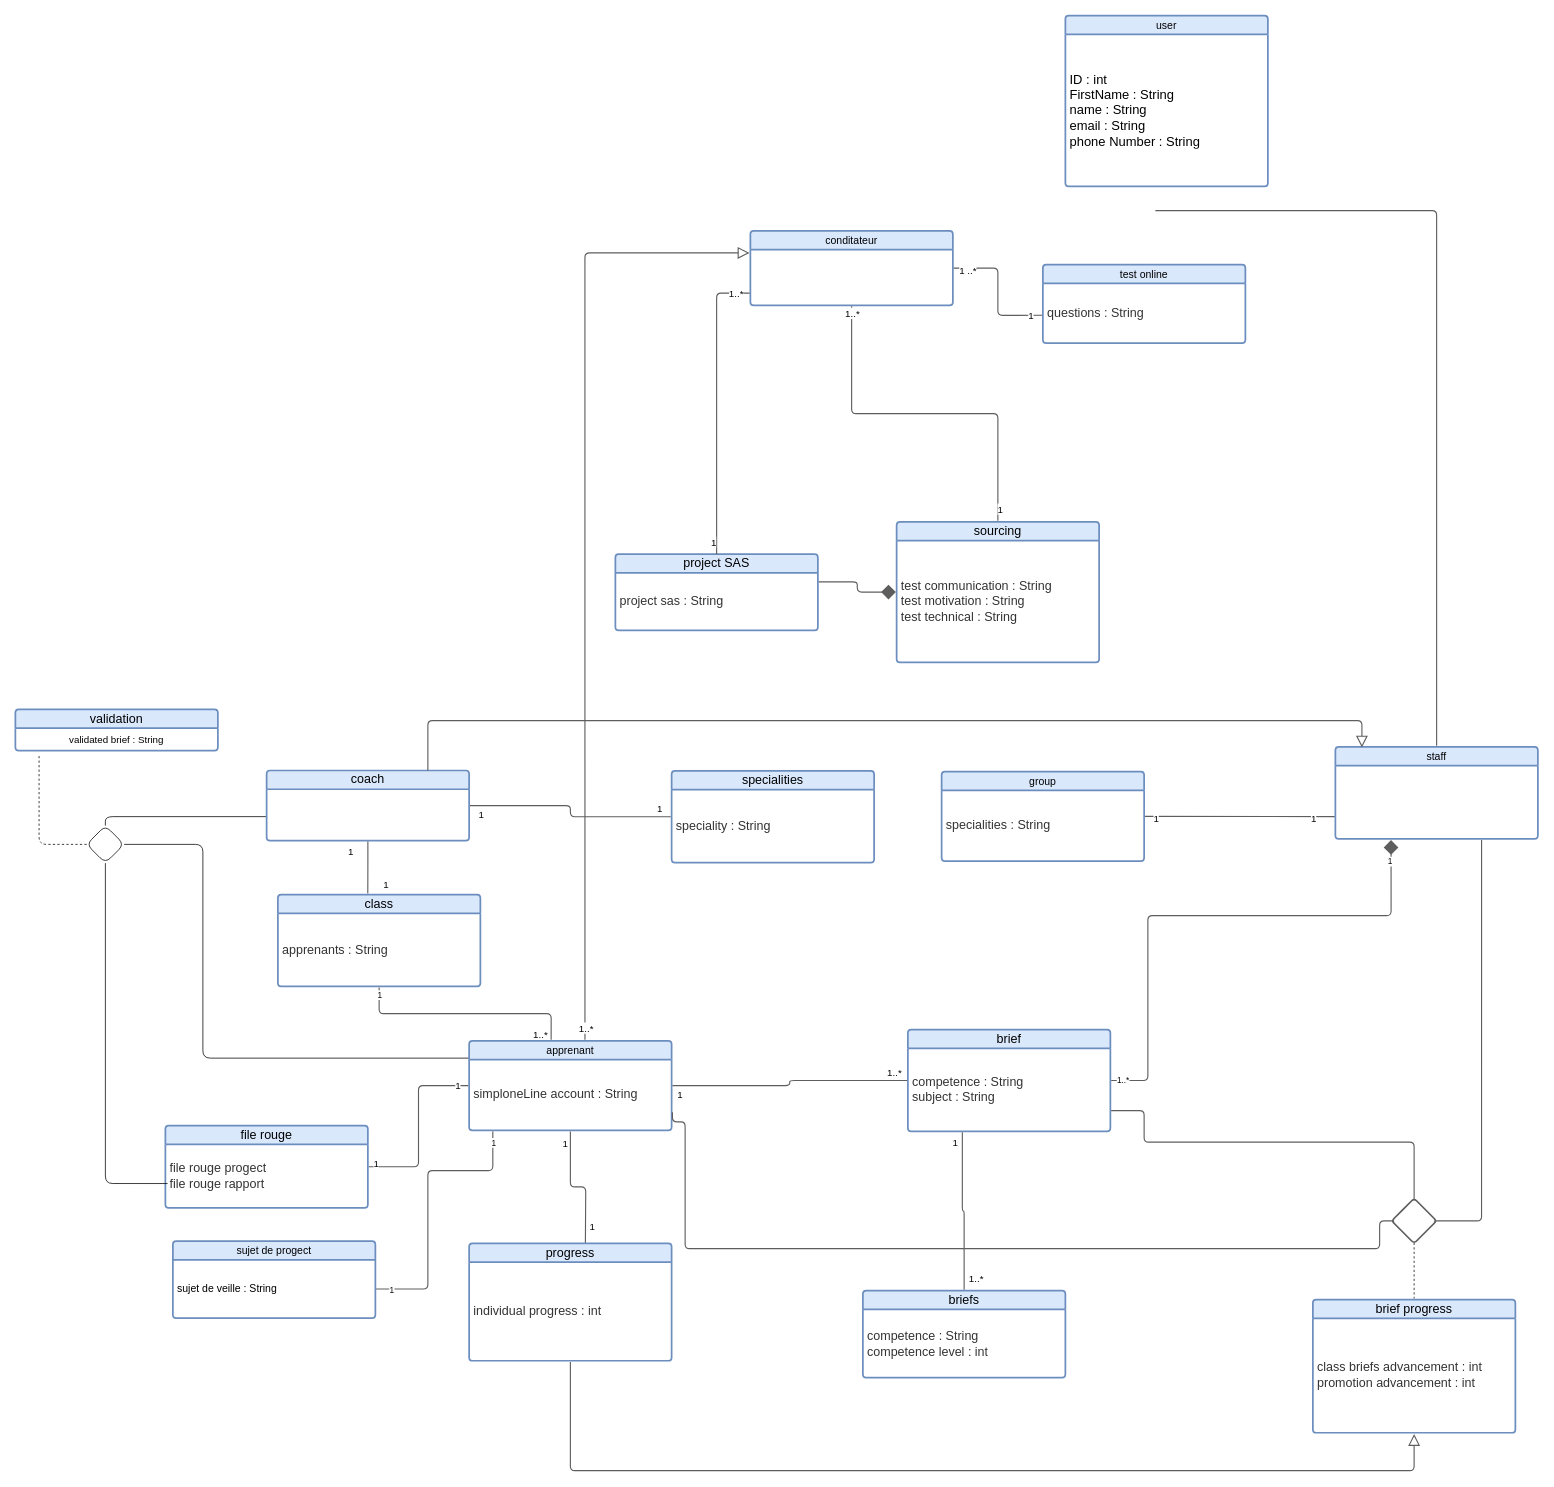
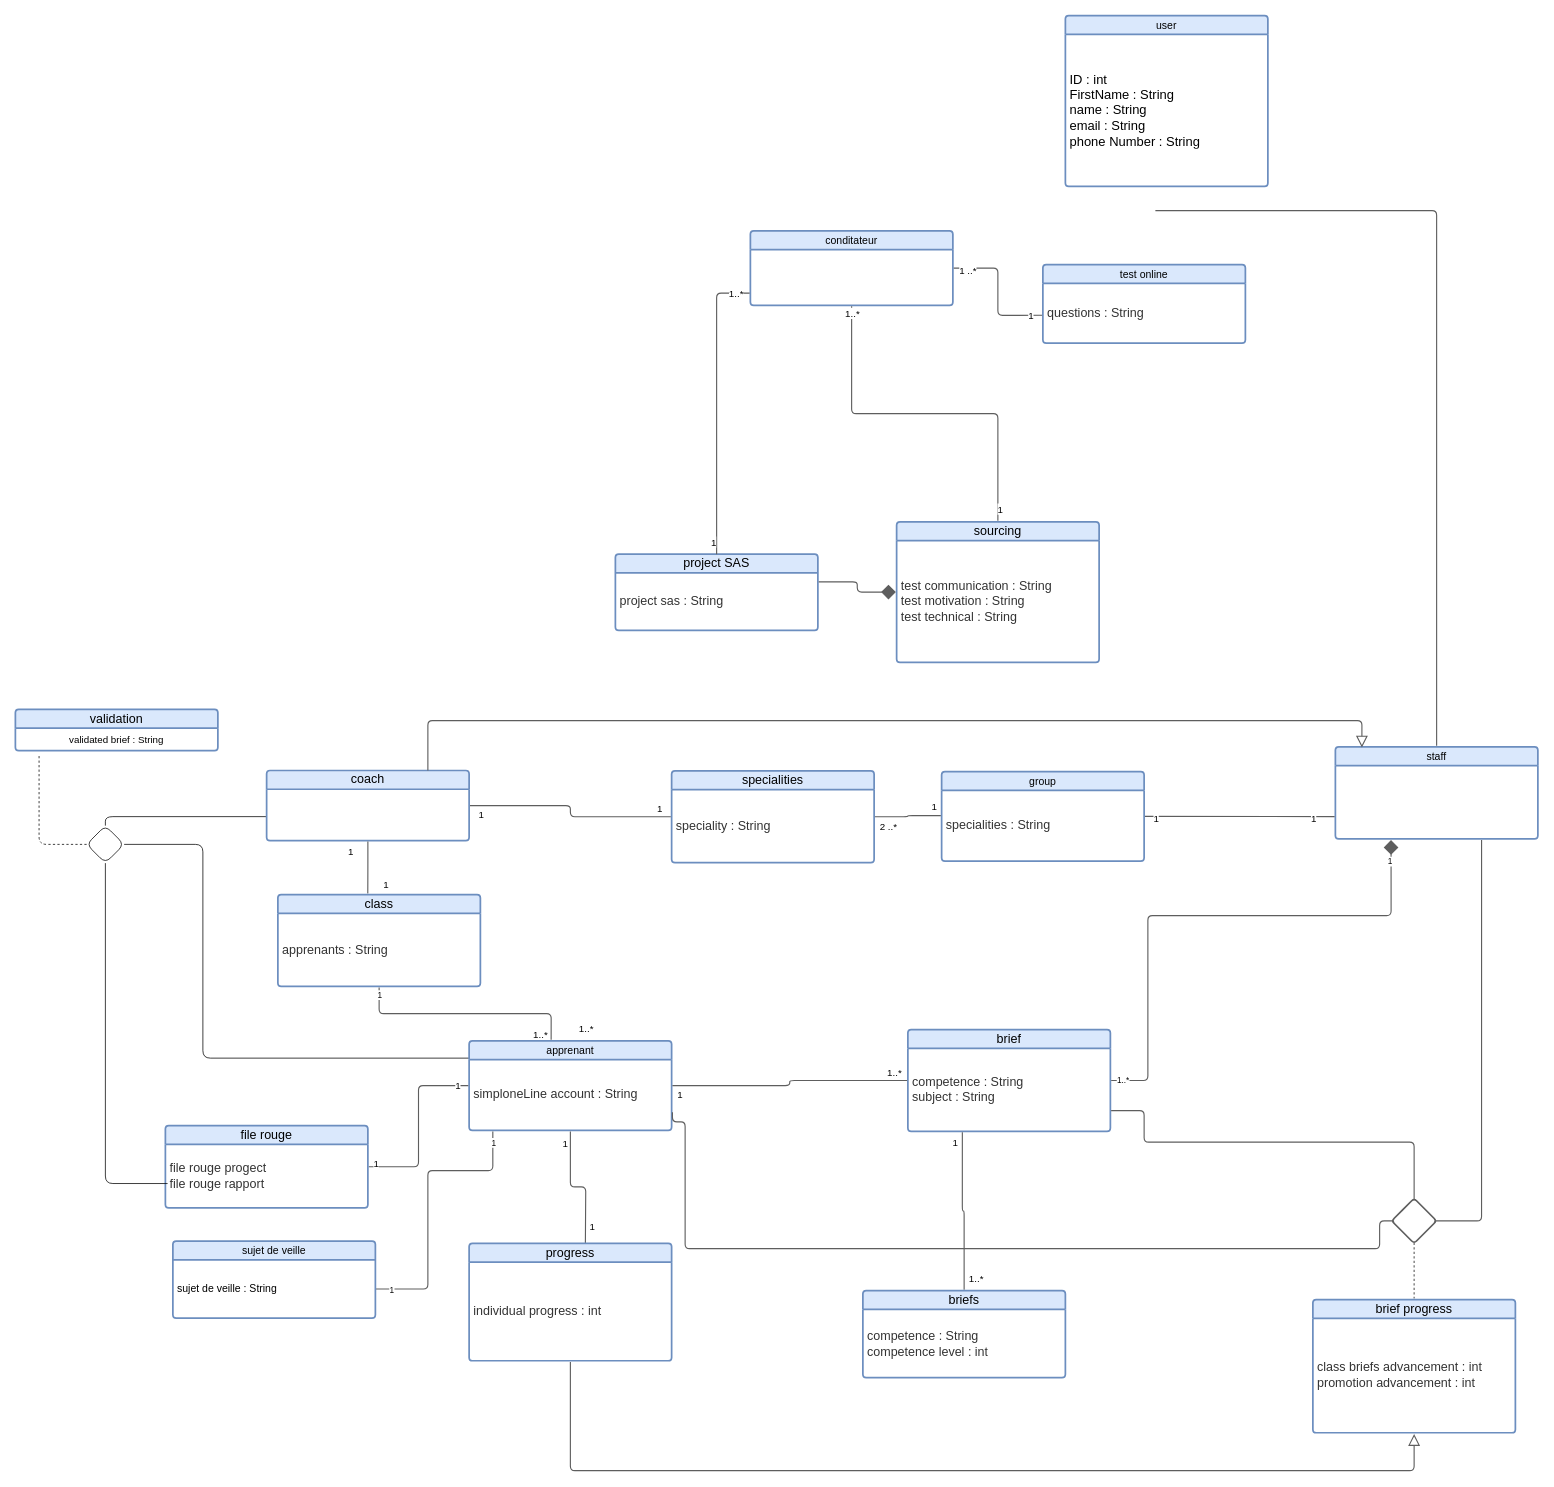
(585, 560) -> none
none -> (908, 816)
(274, 1251) -> (274, 1251)
